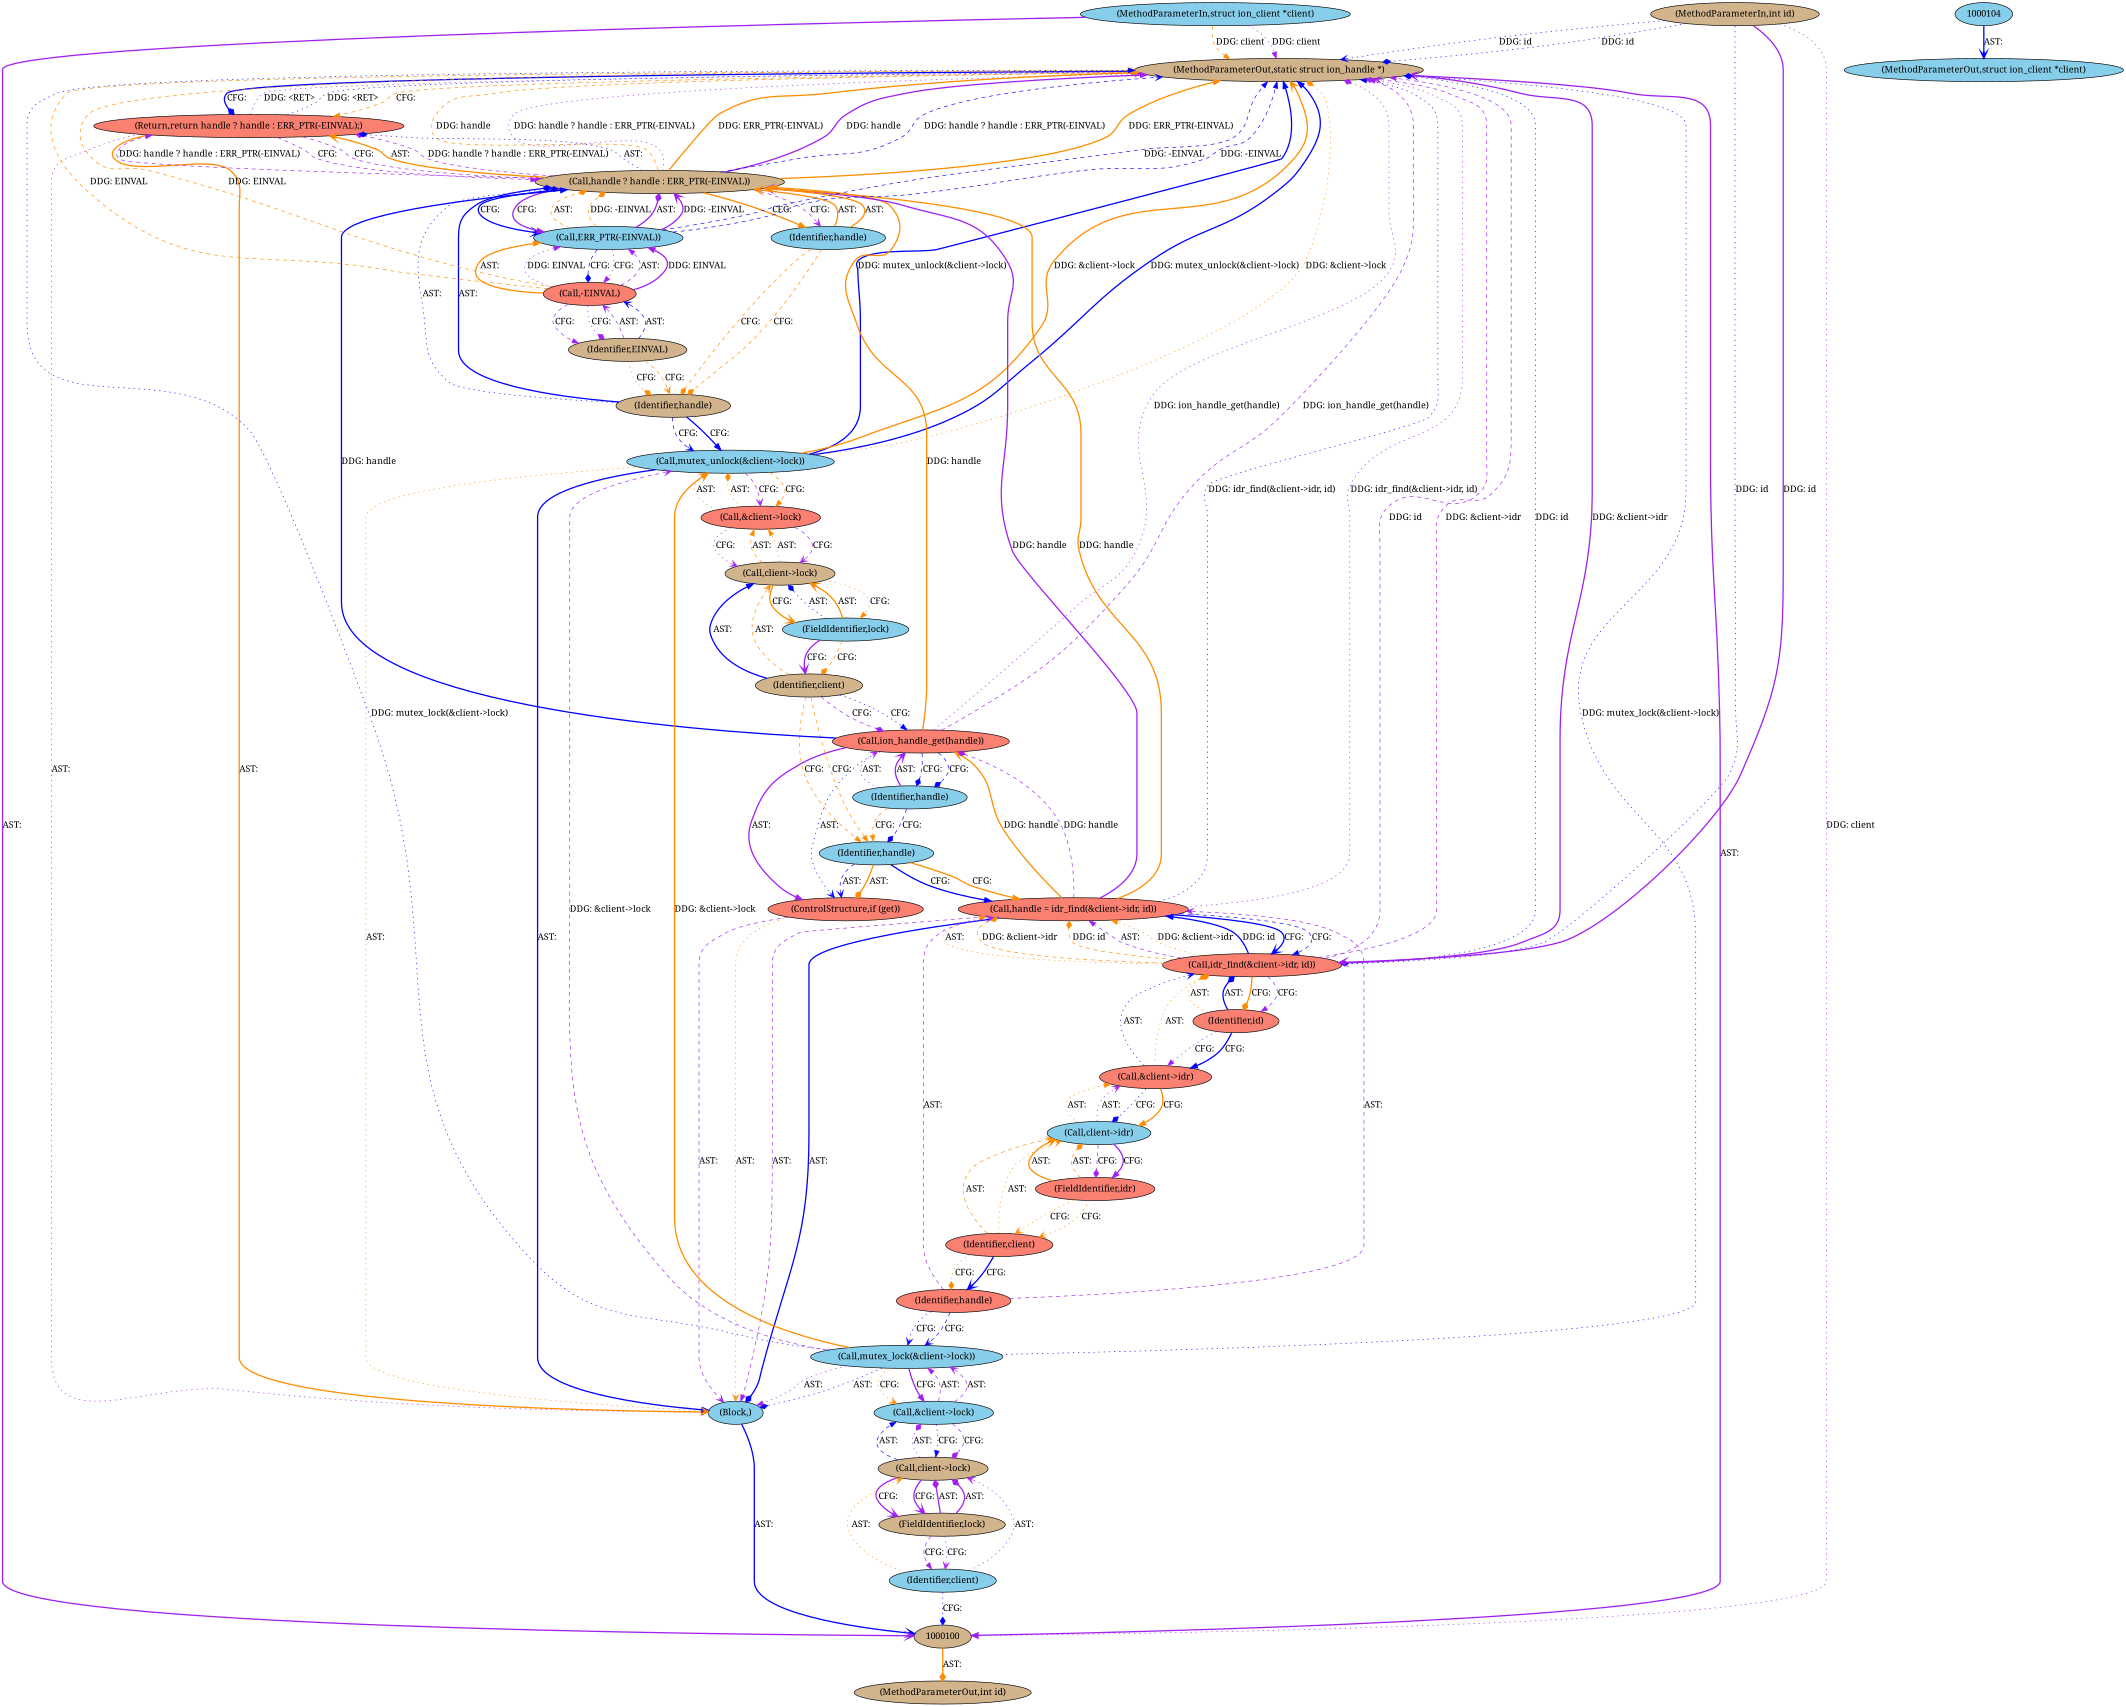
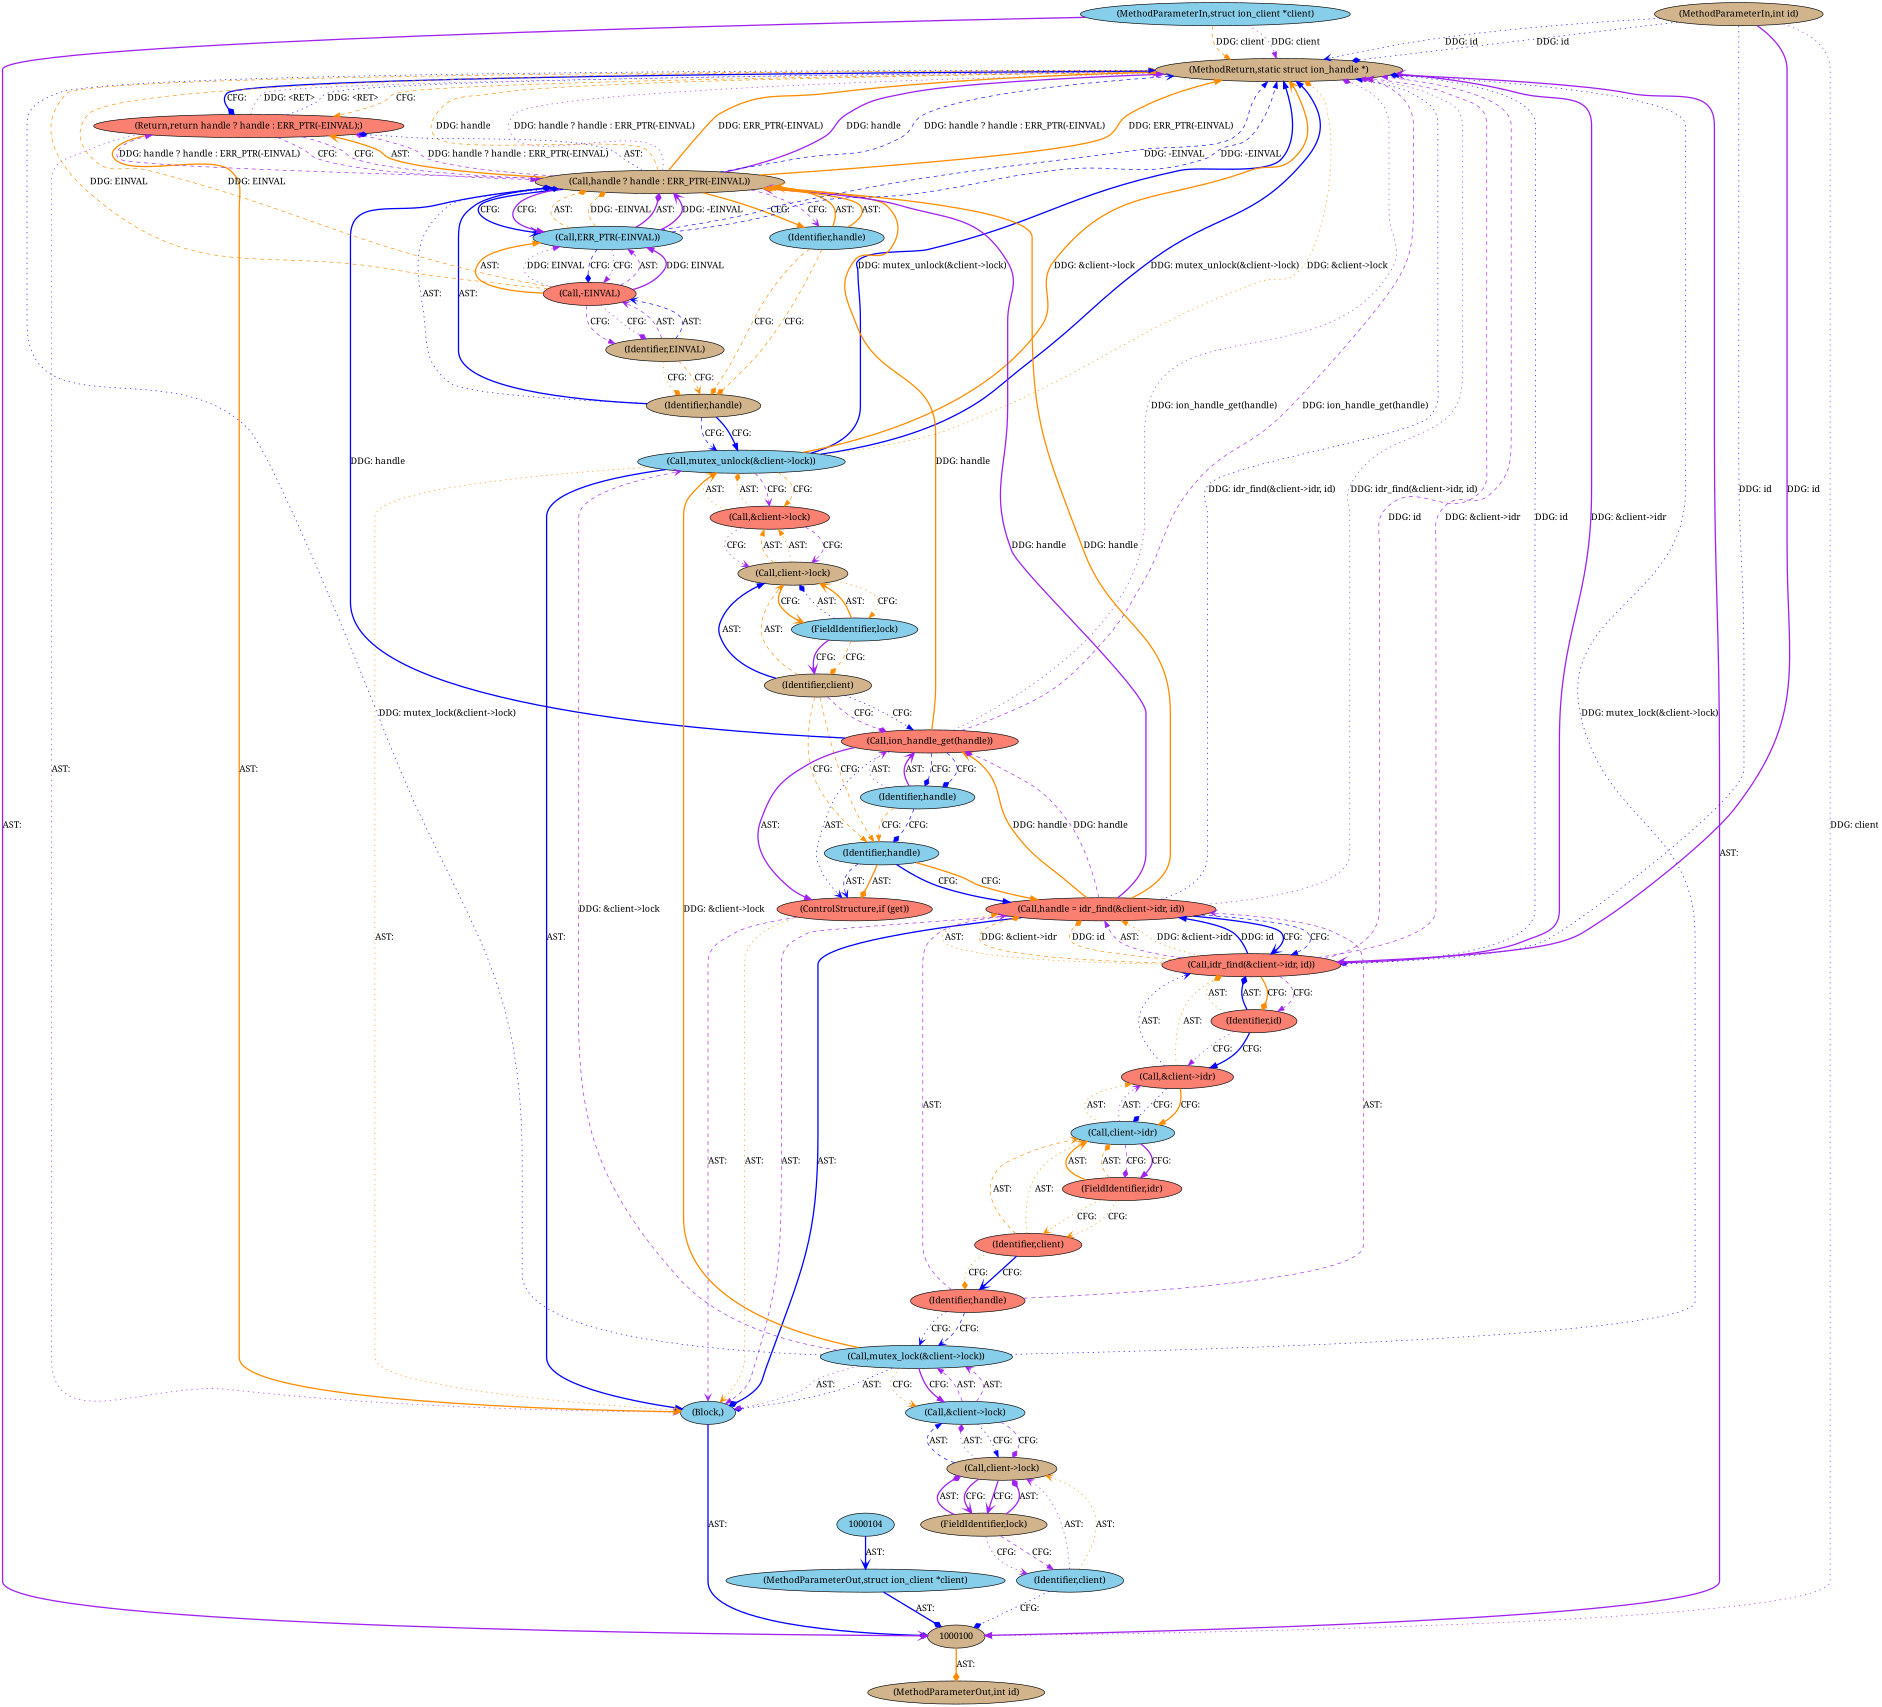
(1279, 70) -> (1279, 70)
(756, 1586) -> (730, 1607)
none -> (909, 1607)
